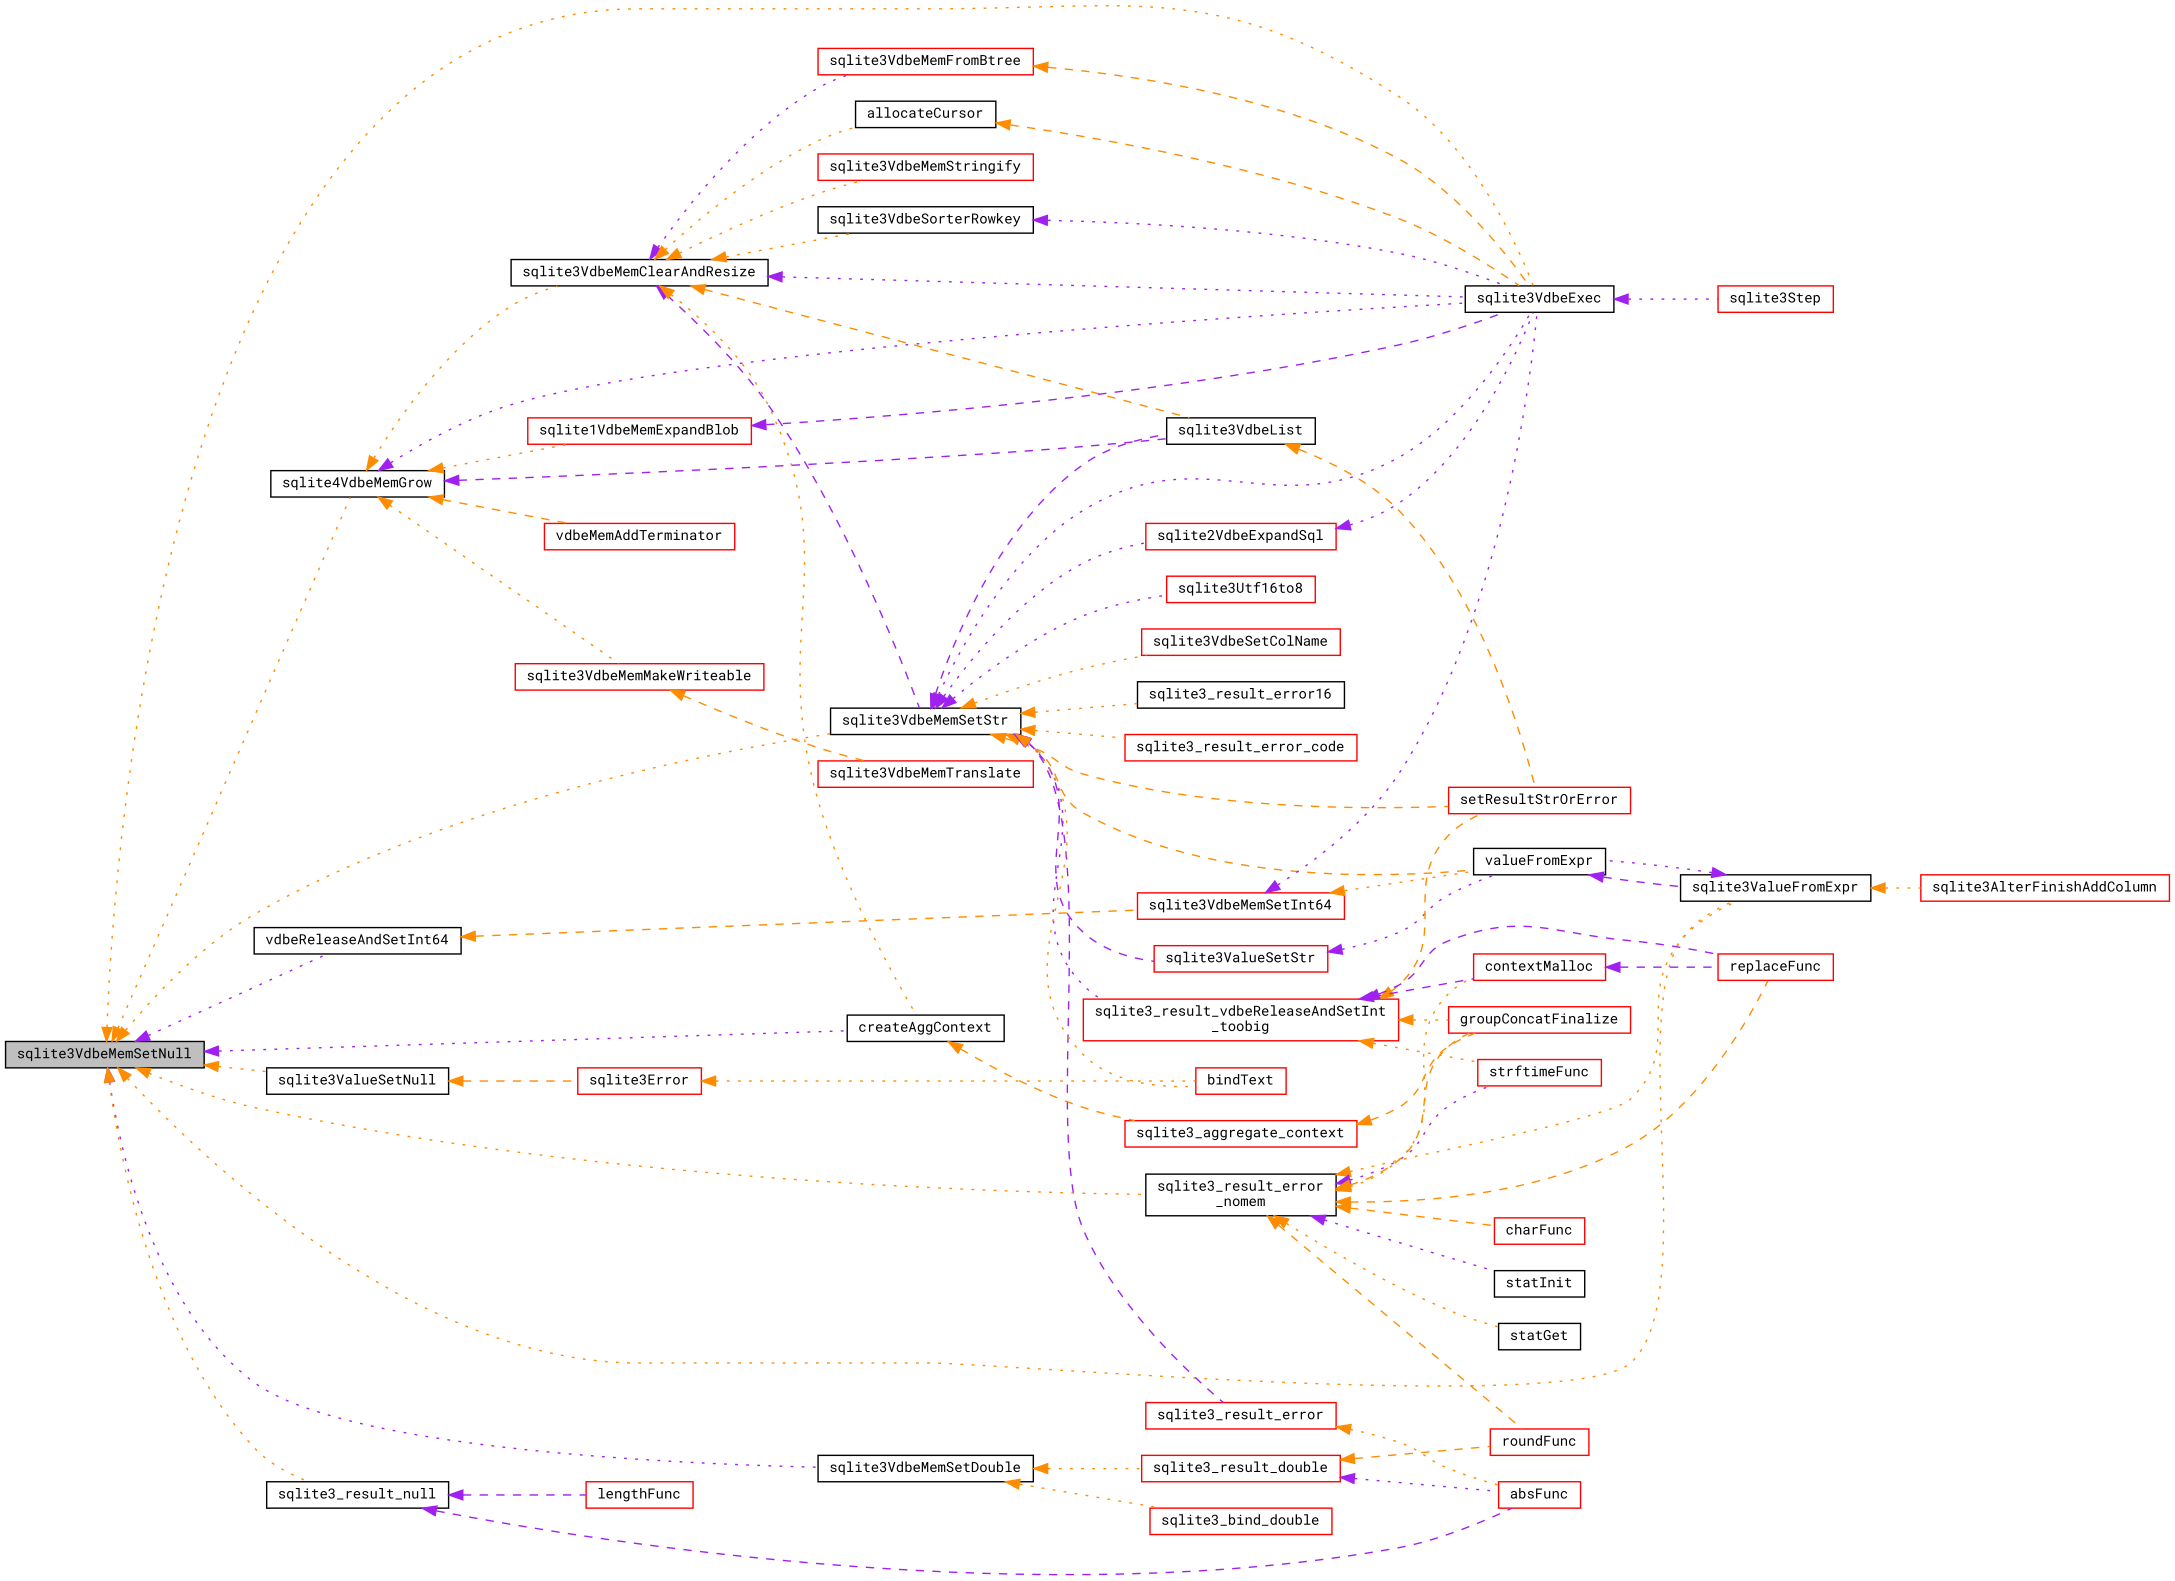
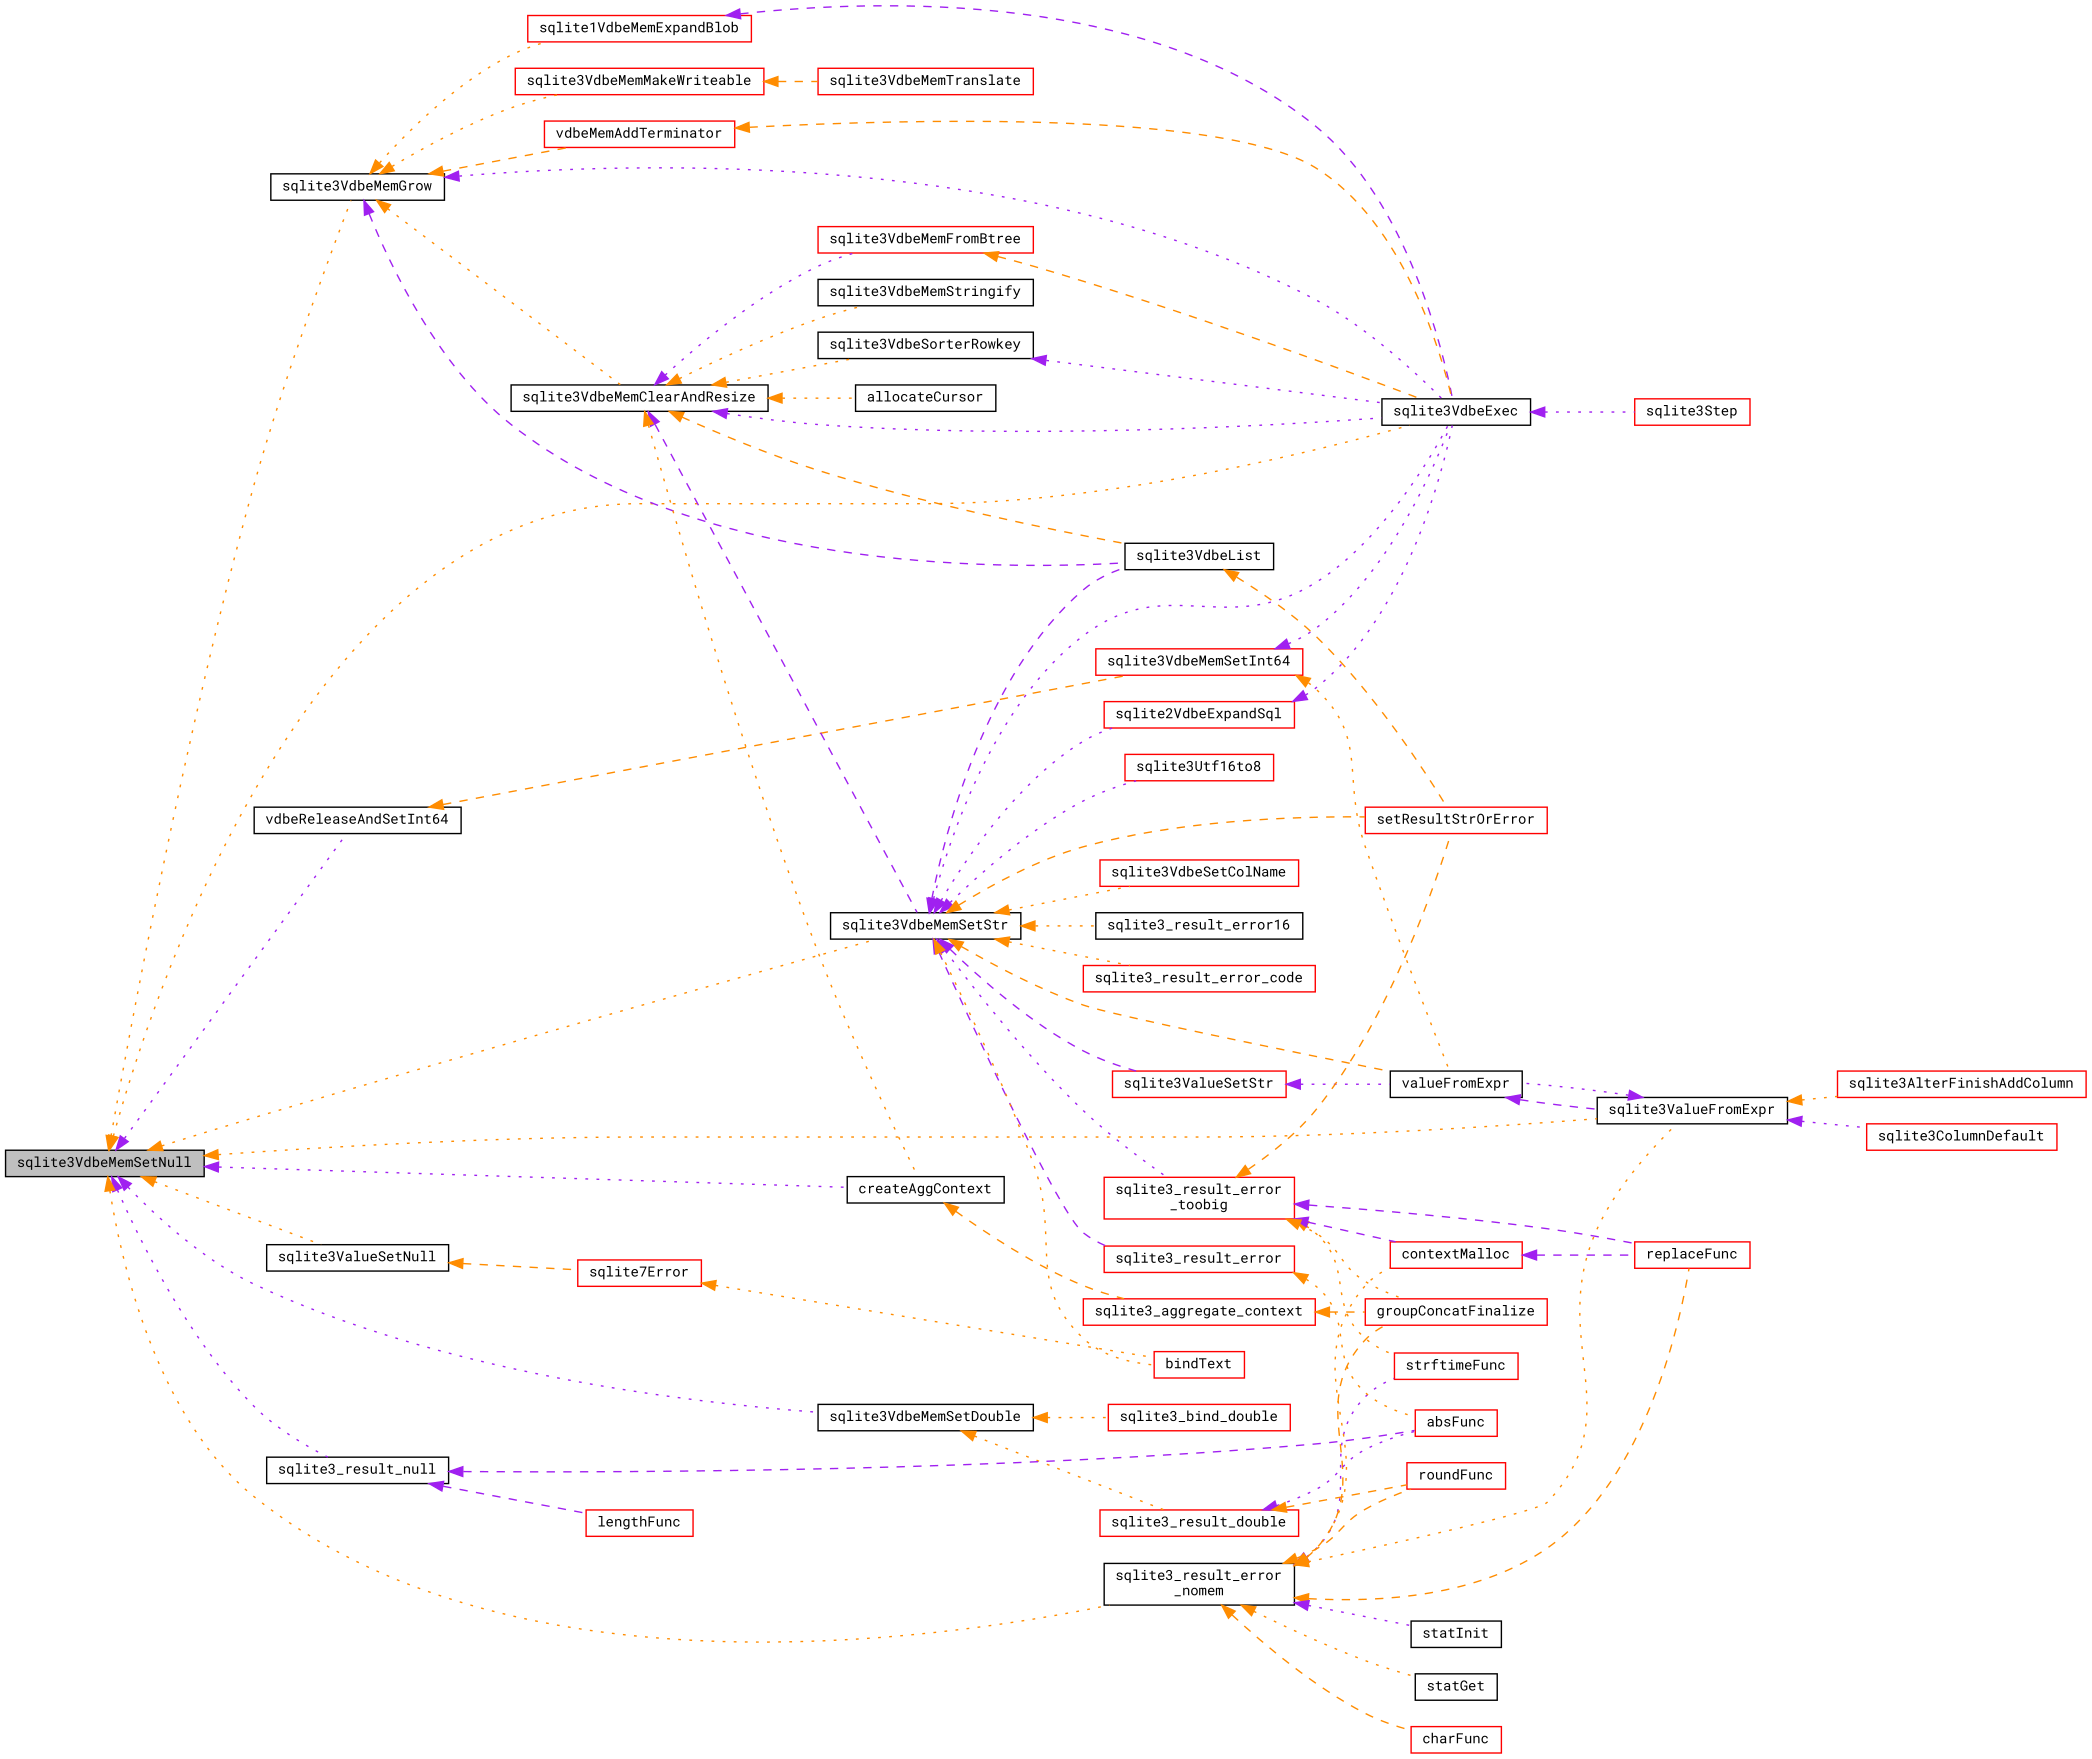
(926, 167) -> (926, 293)
(1274, 179) -> (1172, 132)
(358, 484) -> (358, 187)
(1241, 1020) -> (1199, 1198)
(640, 1081) -> (640, 1273)
none -> (1962, 1137)
(168, 1306) -> (201, 1342)
